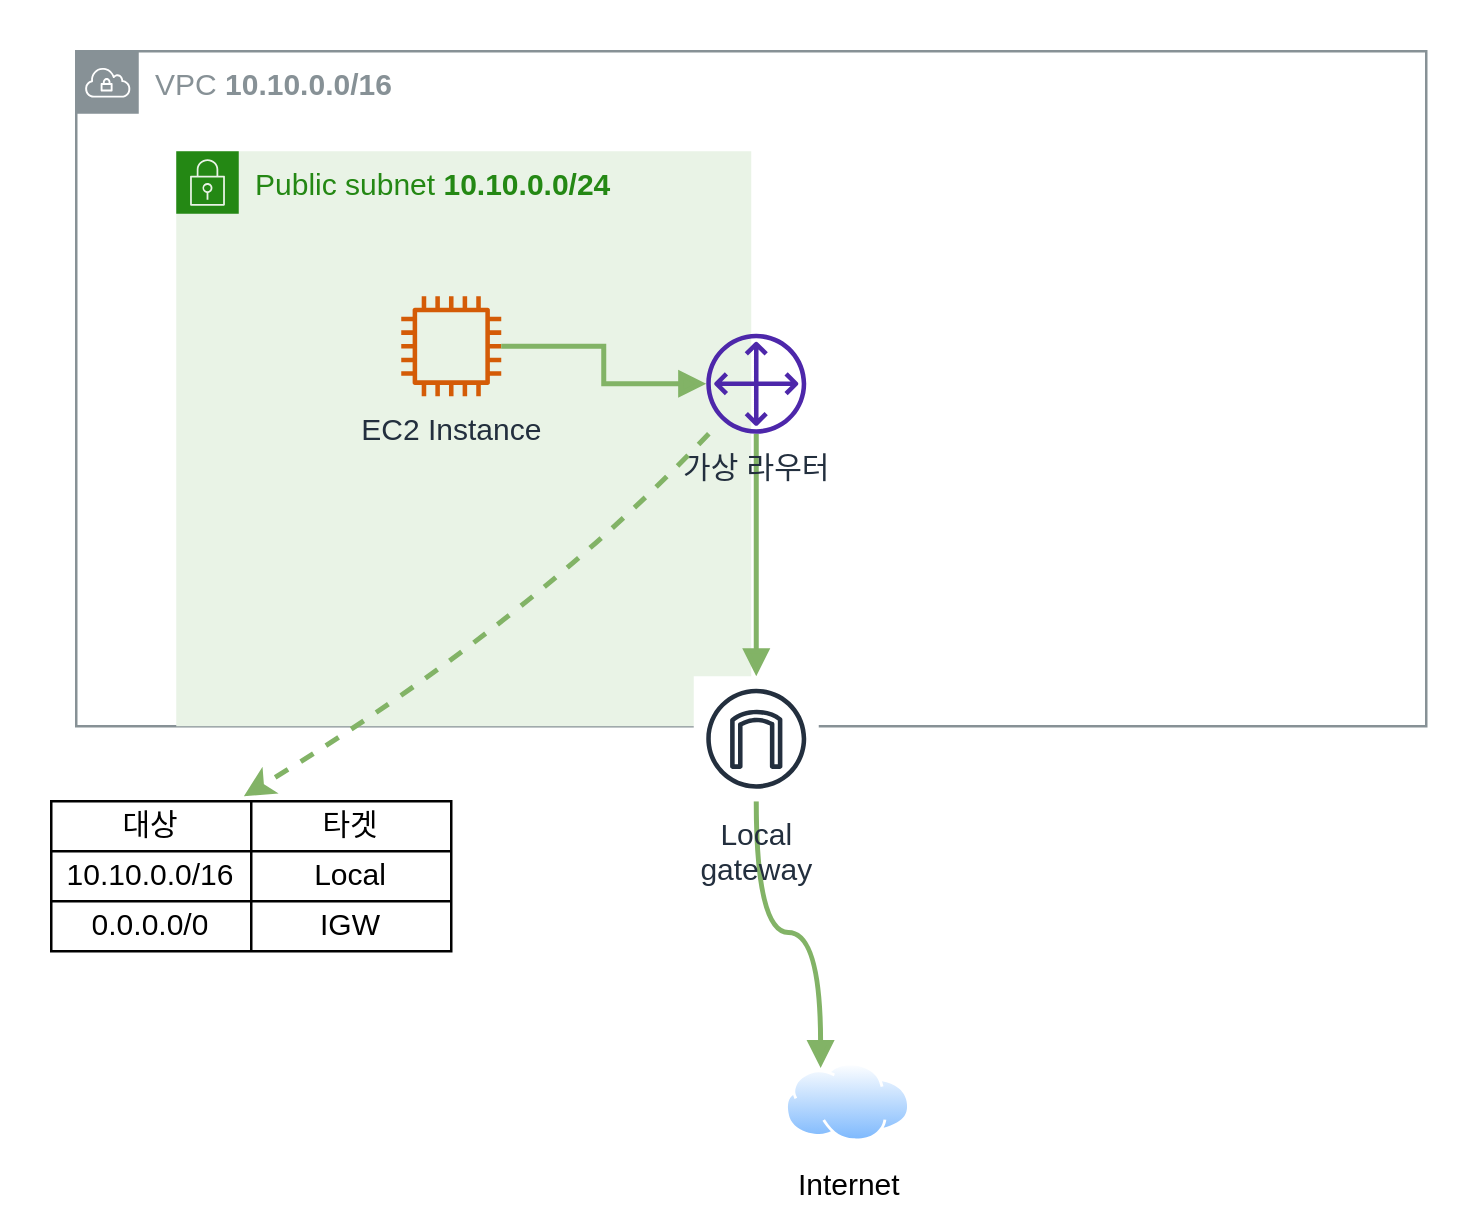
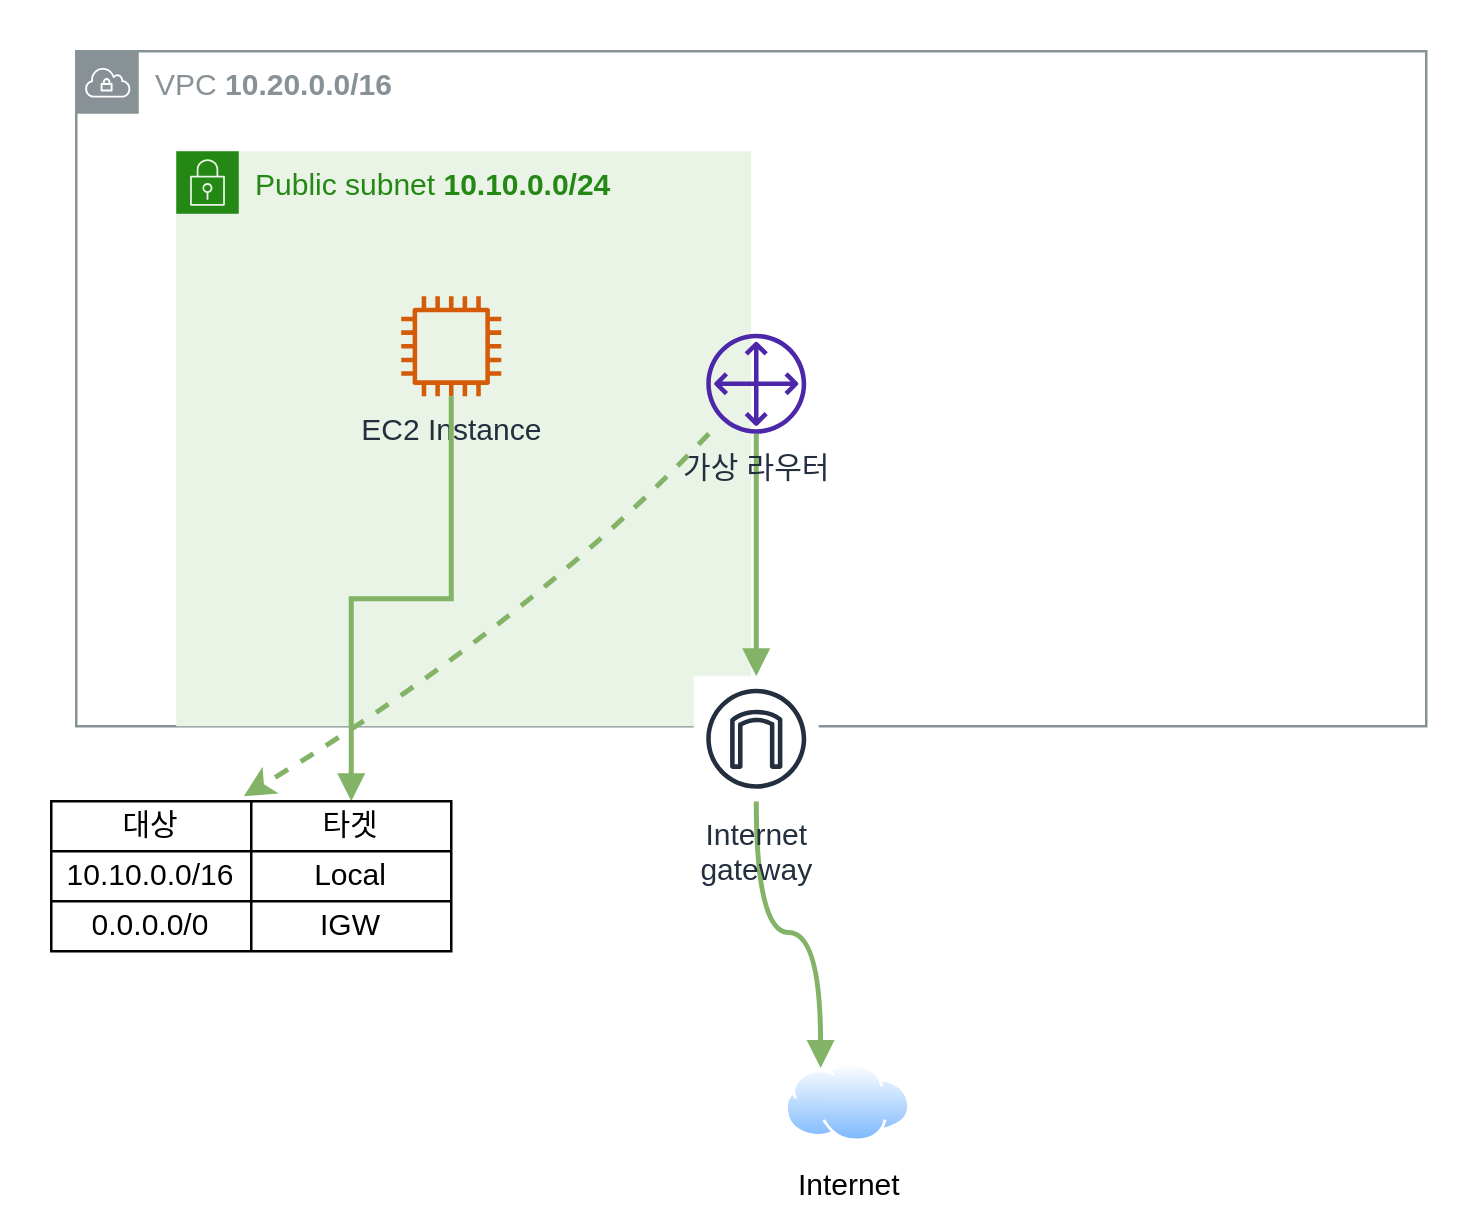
(275, 87) -> (275, 87)
(604, 351) -> (441, 599)
(758, 855) -> (758, 855)
